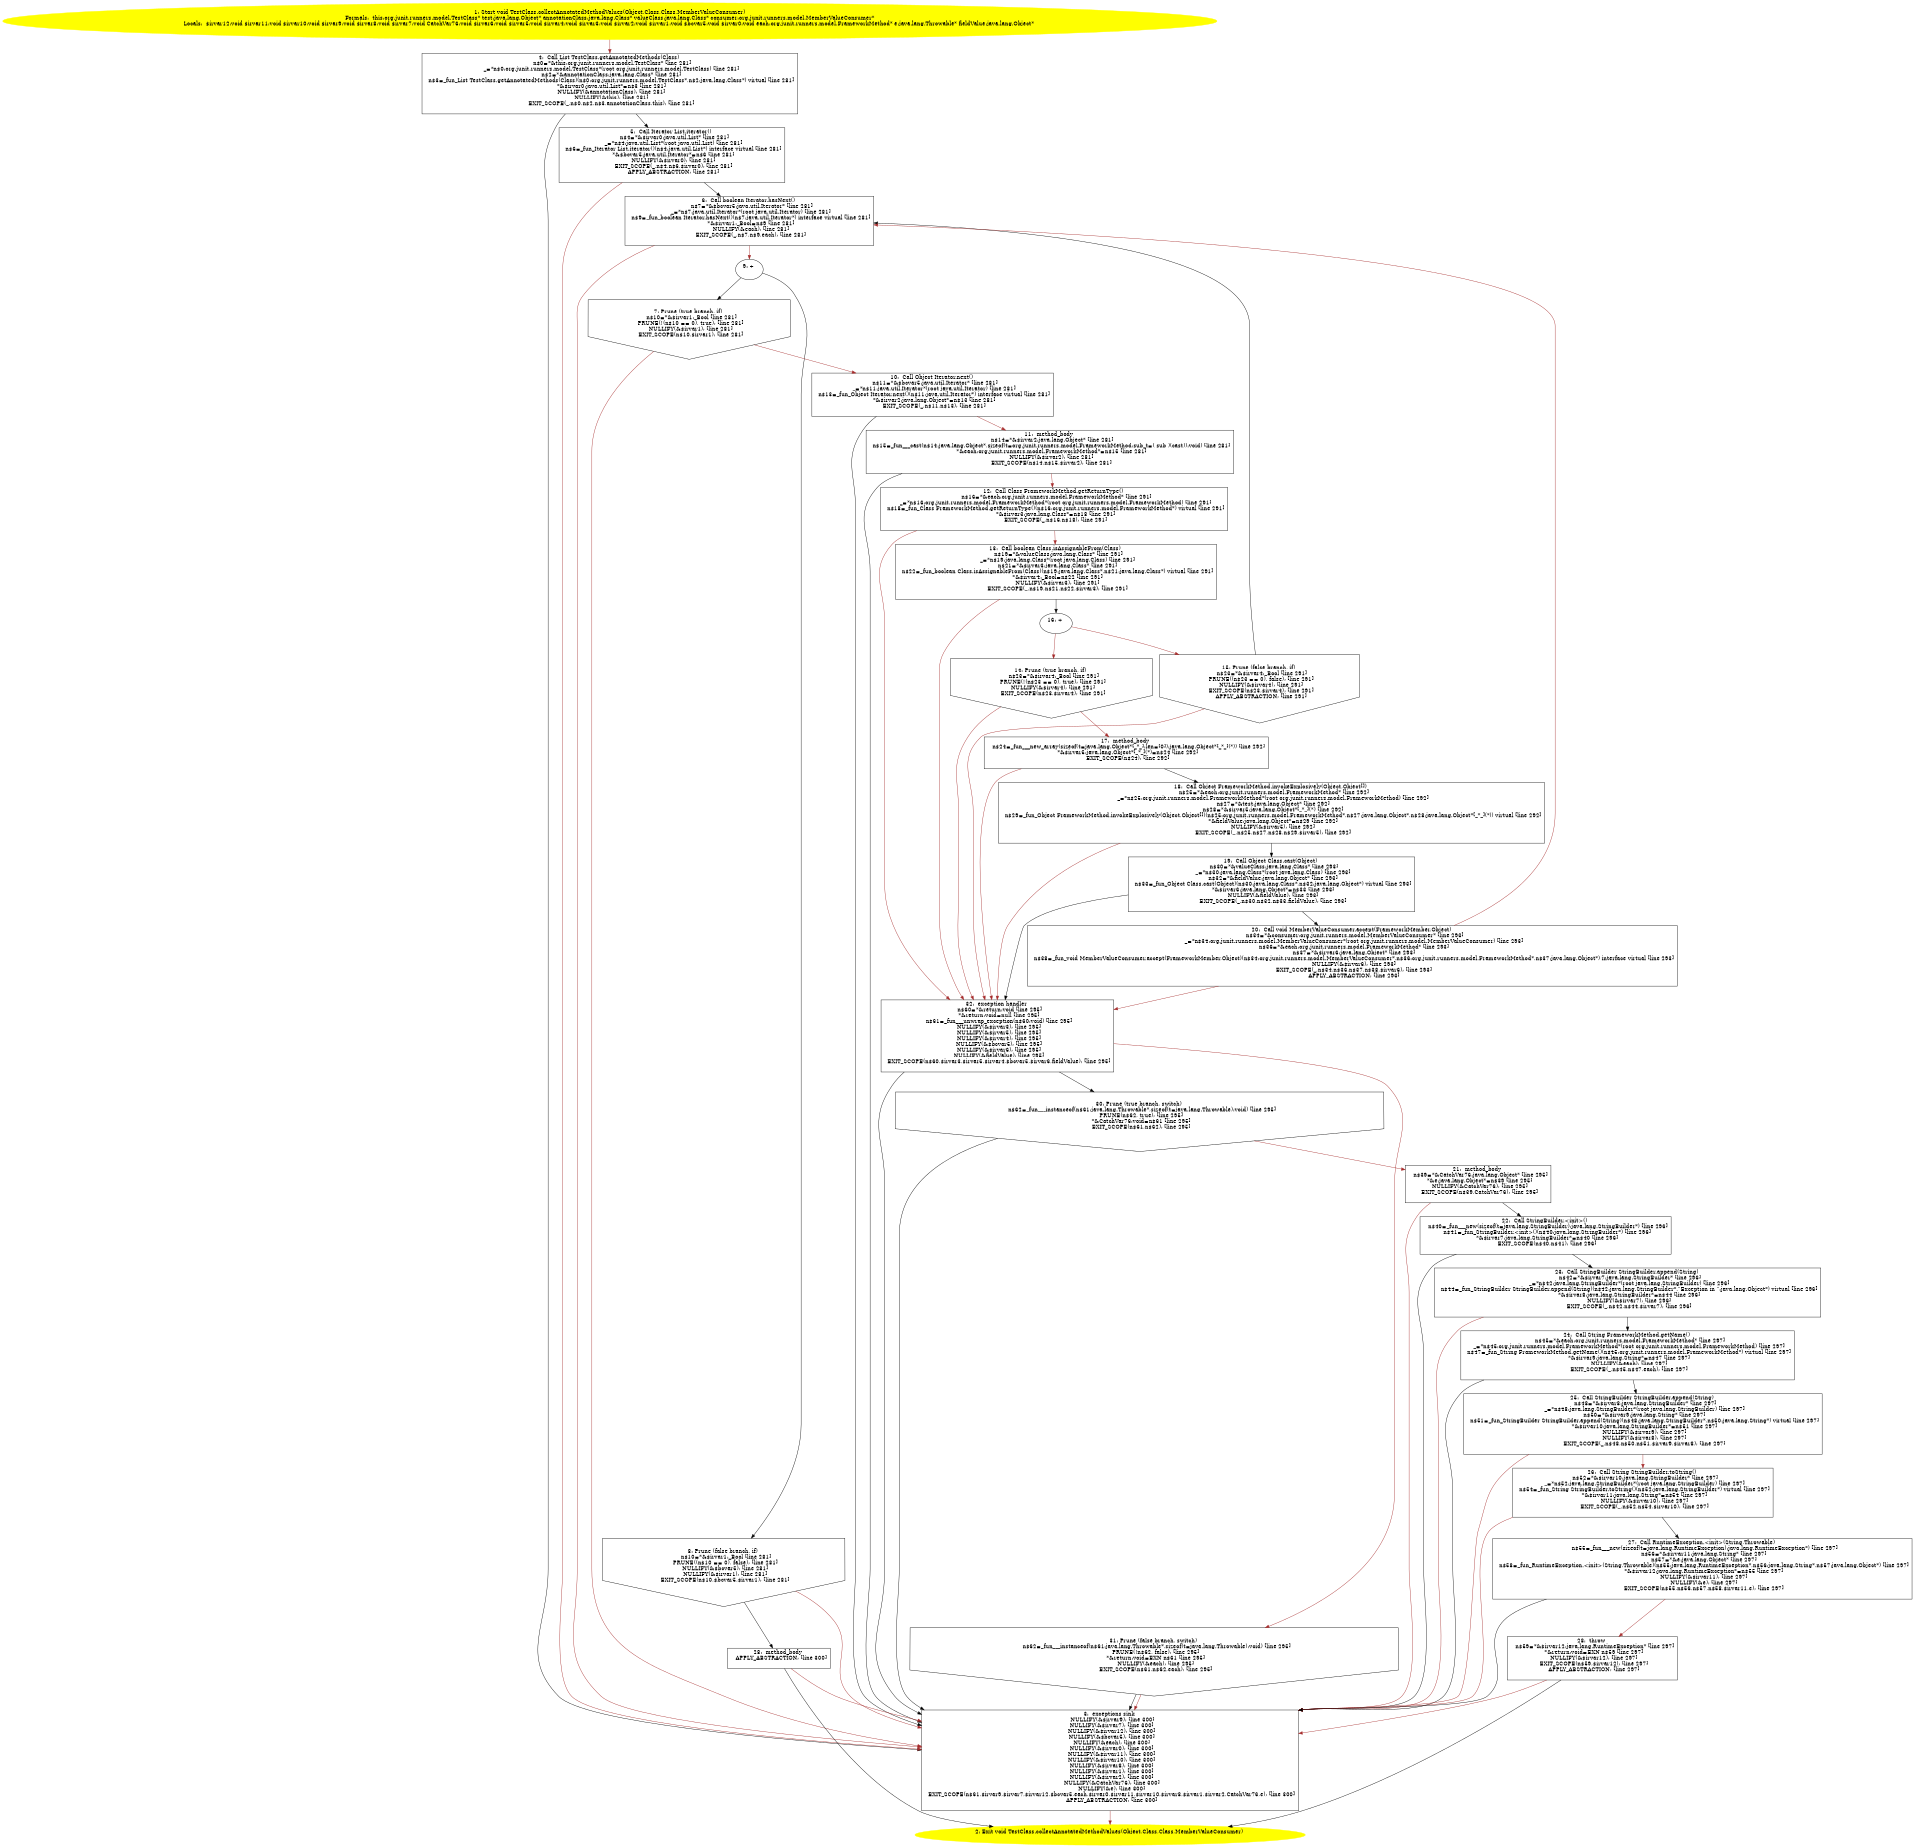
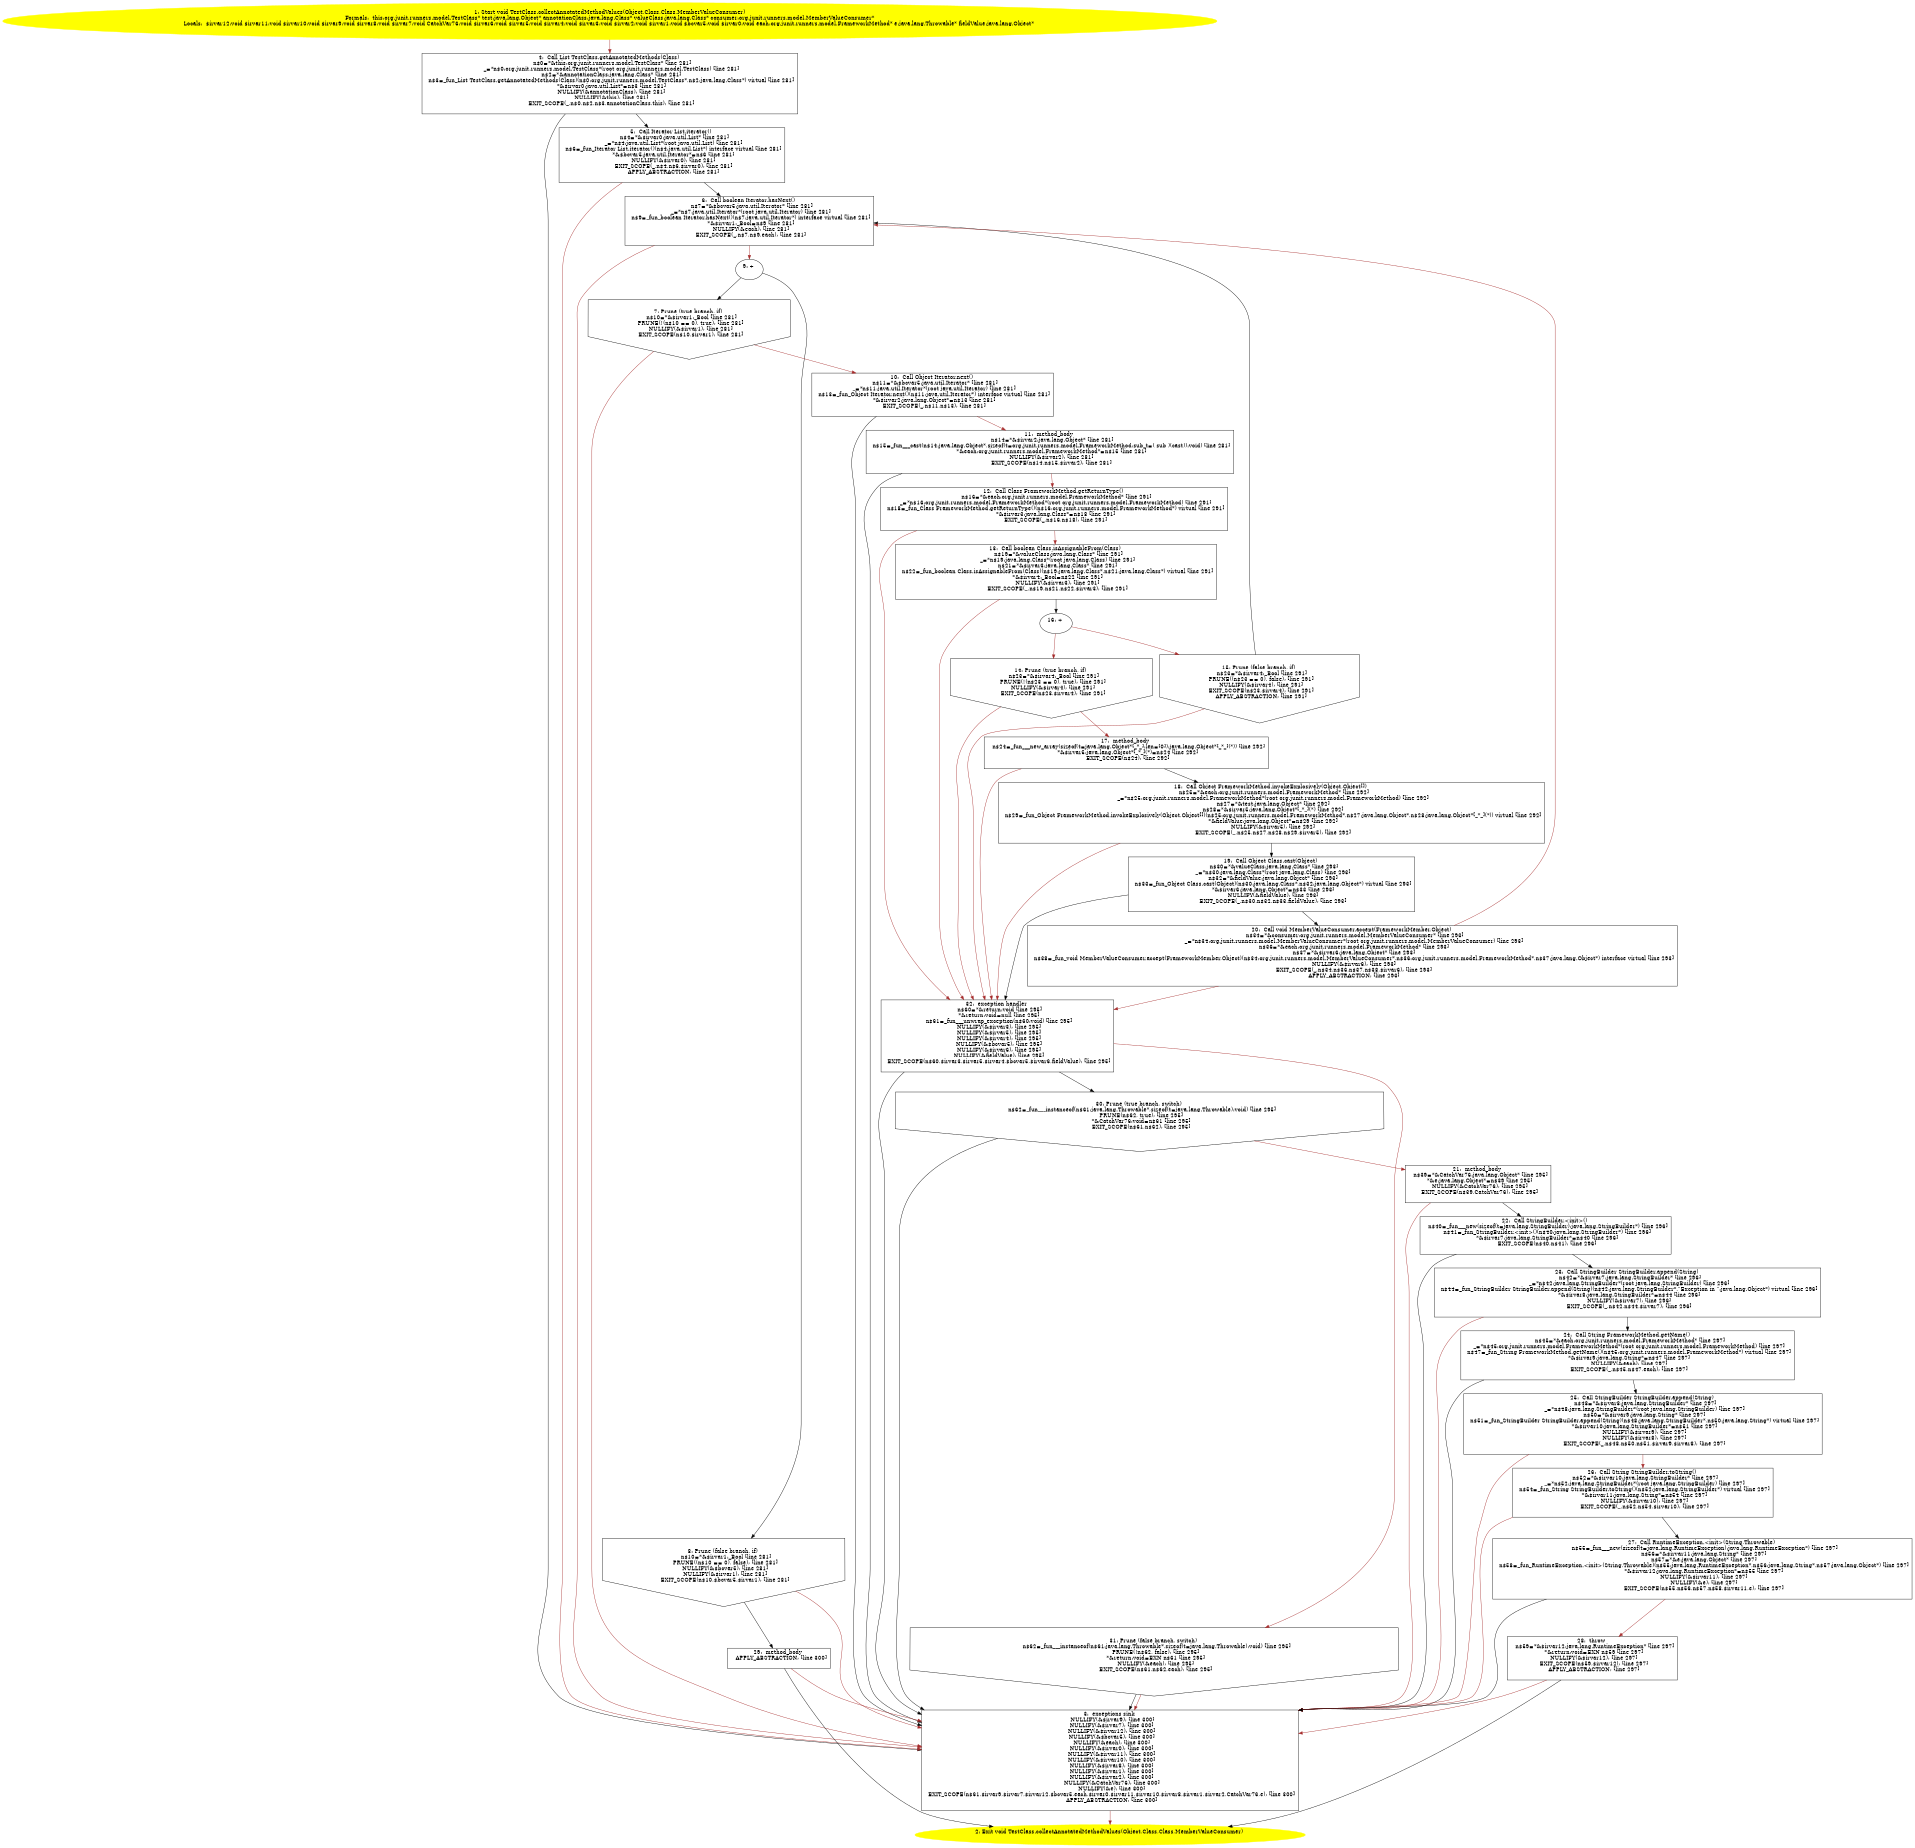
(779, 1658) -> (779, 1658)
